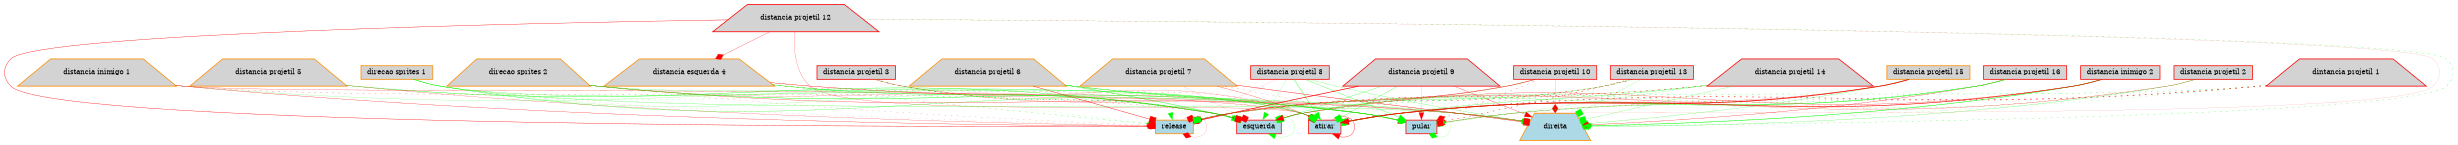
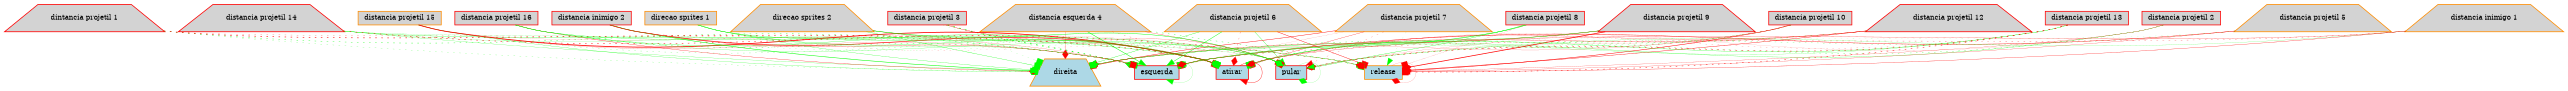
(747, 43) -> (1526, 40)
(791, 91) -> (1709, 38)
(1056, 102) -> (983, 55)
